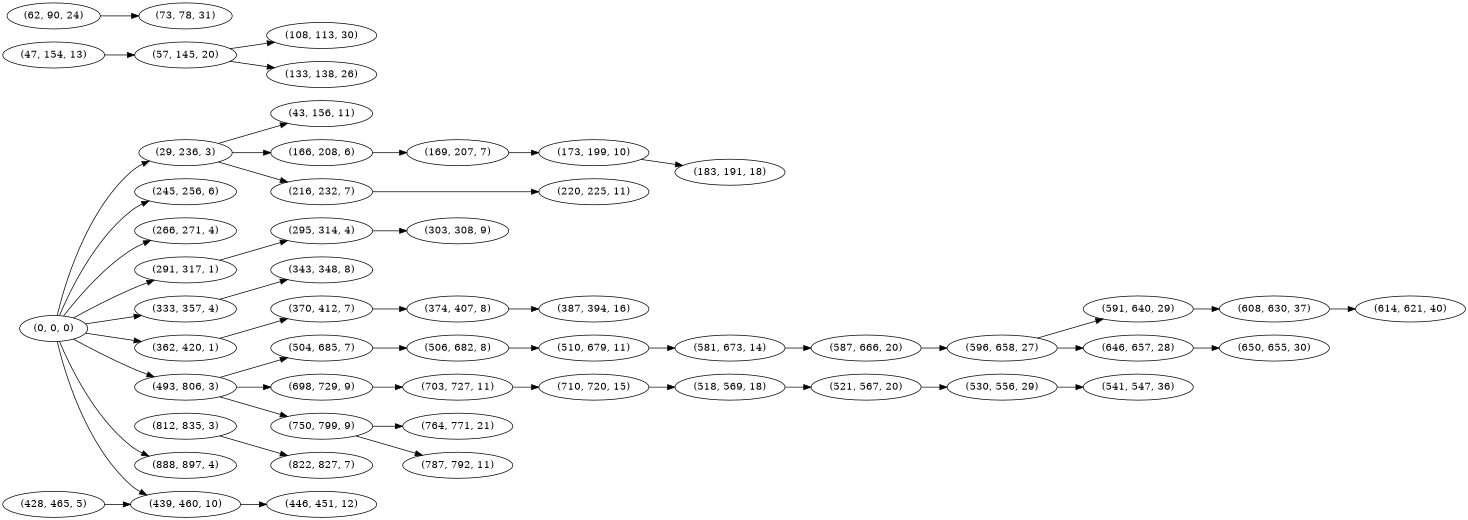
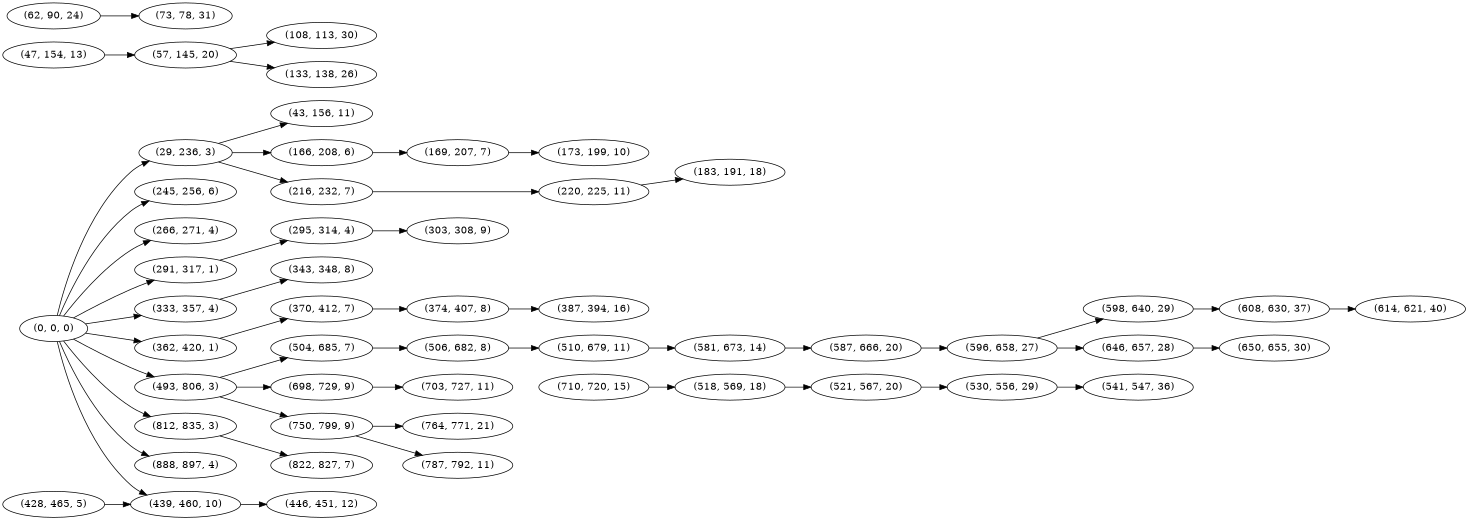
(658, 162) -> (658, 183)
(1138, 309) -> (1138, 309)
none -> (100, 382)
(522, 387) -> none
